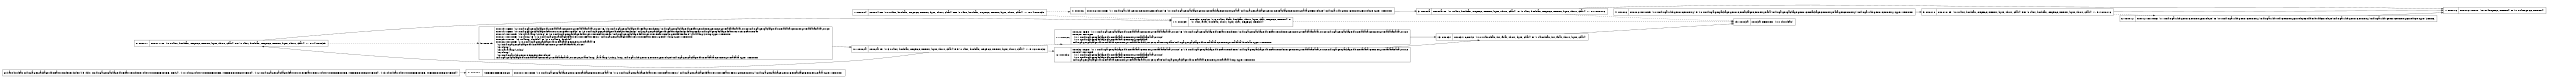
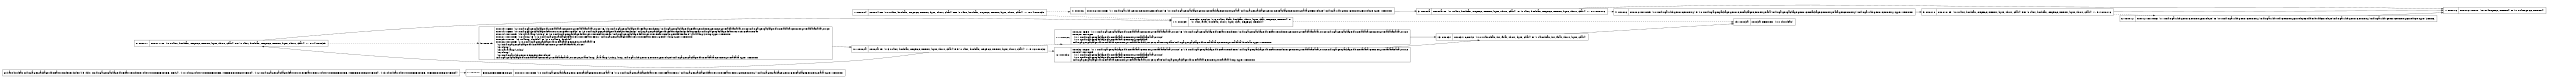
(1649, 18) -> (1610, 12)
(497, 73) -> (497, 73)
